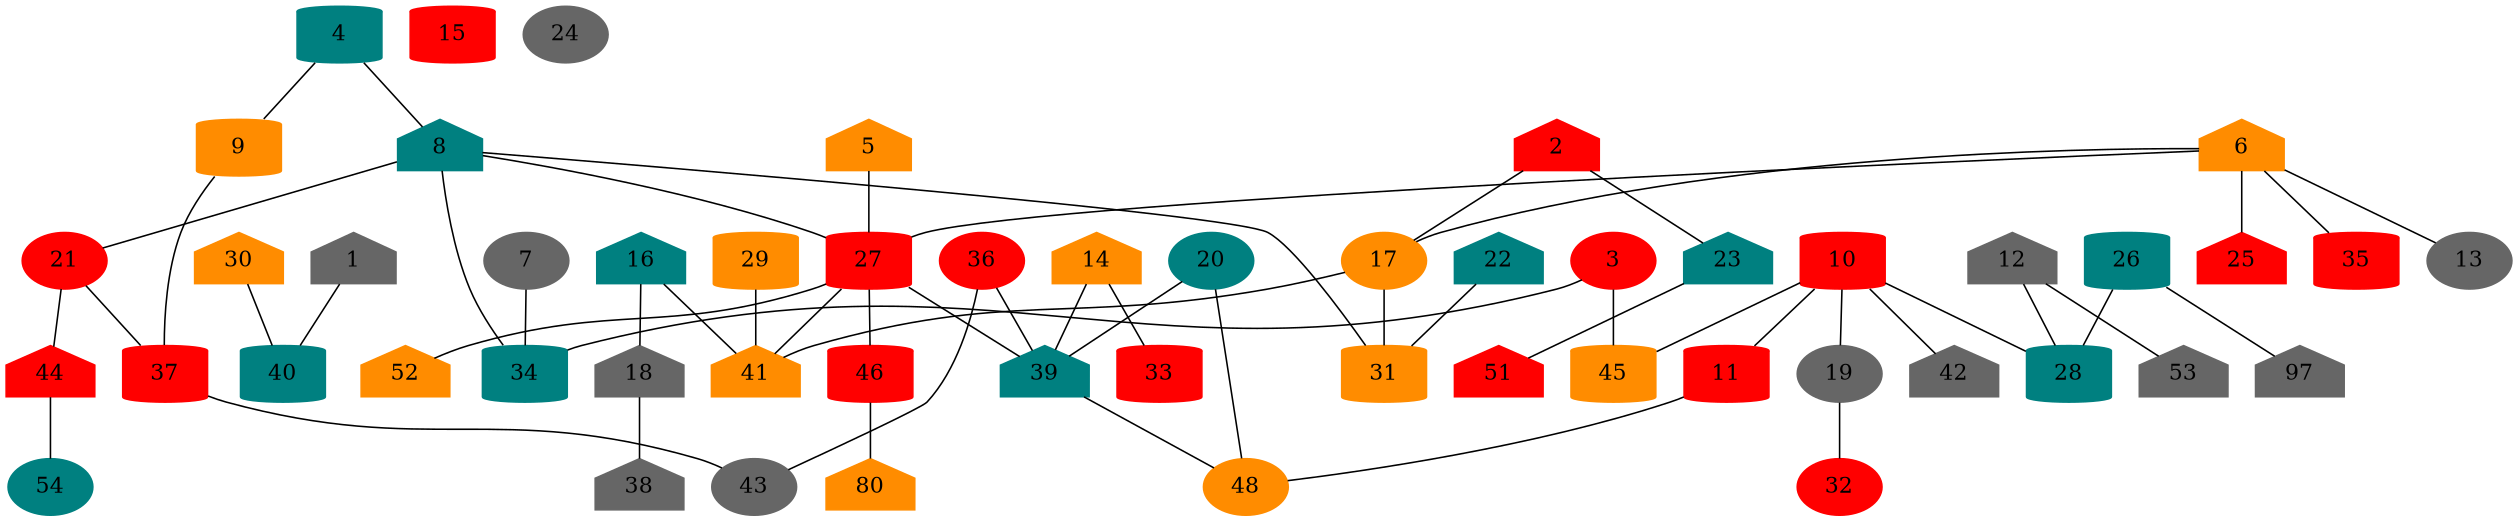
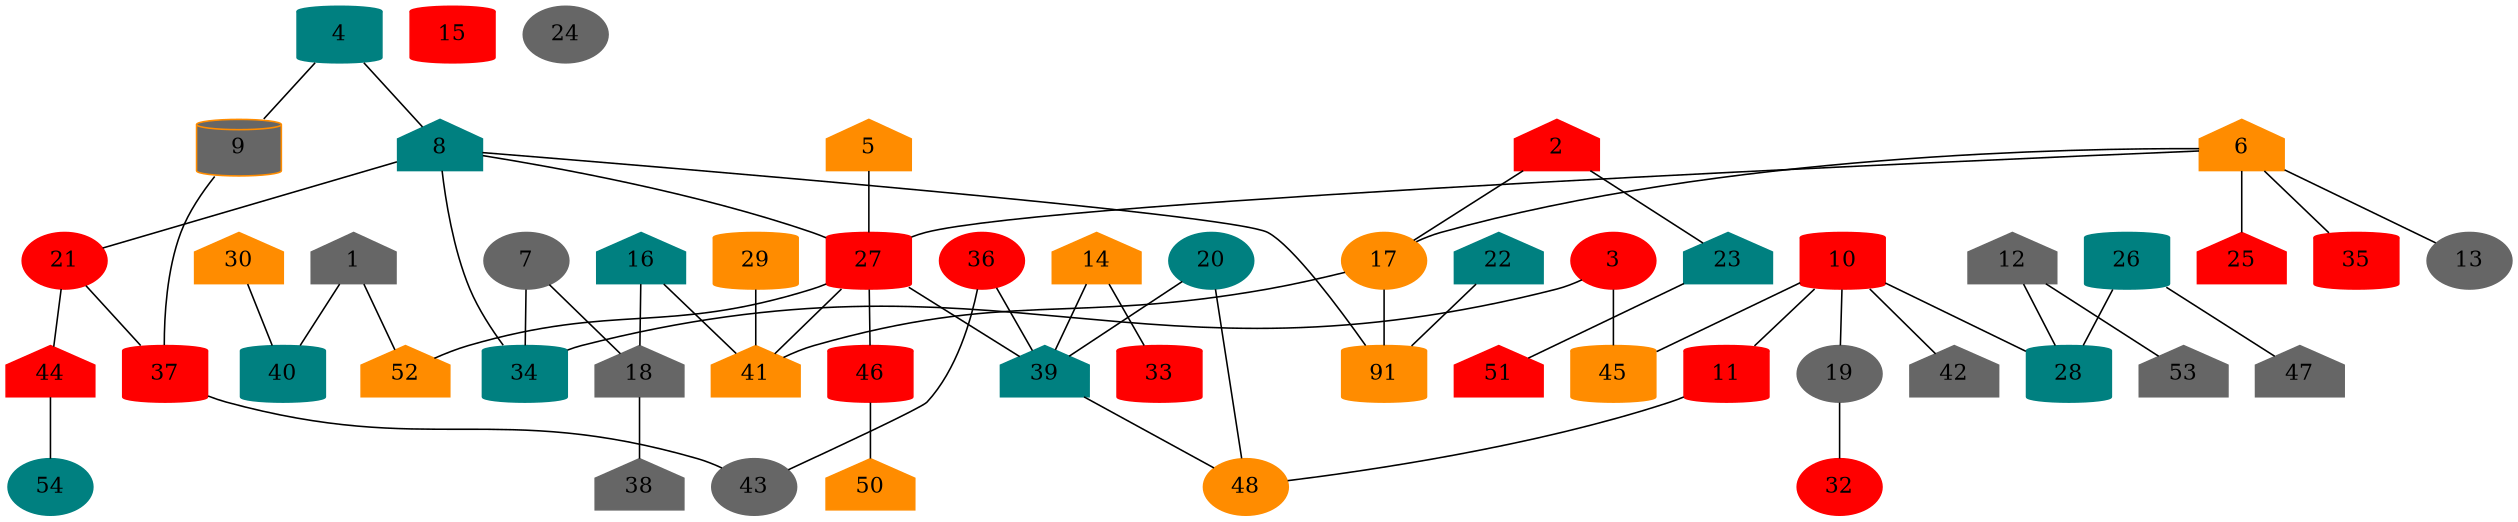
(239, 148) -> (239, 148)
none -> (578, 312)
none -> (379, 317)
(1384, 374) -> (1384, 374)
(2300, 374) -> (2300, 374)
(870, 487) -> (870, 487)
